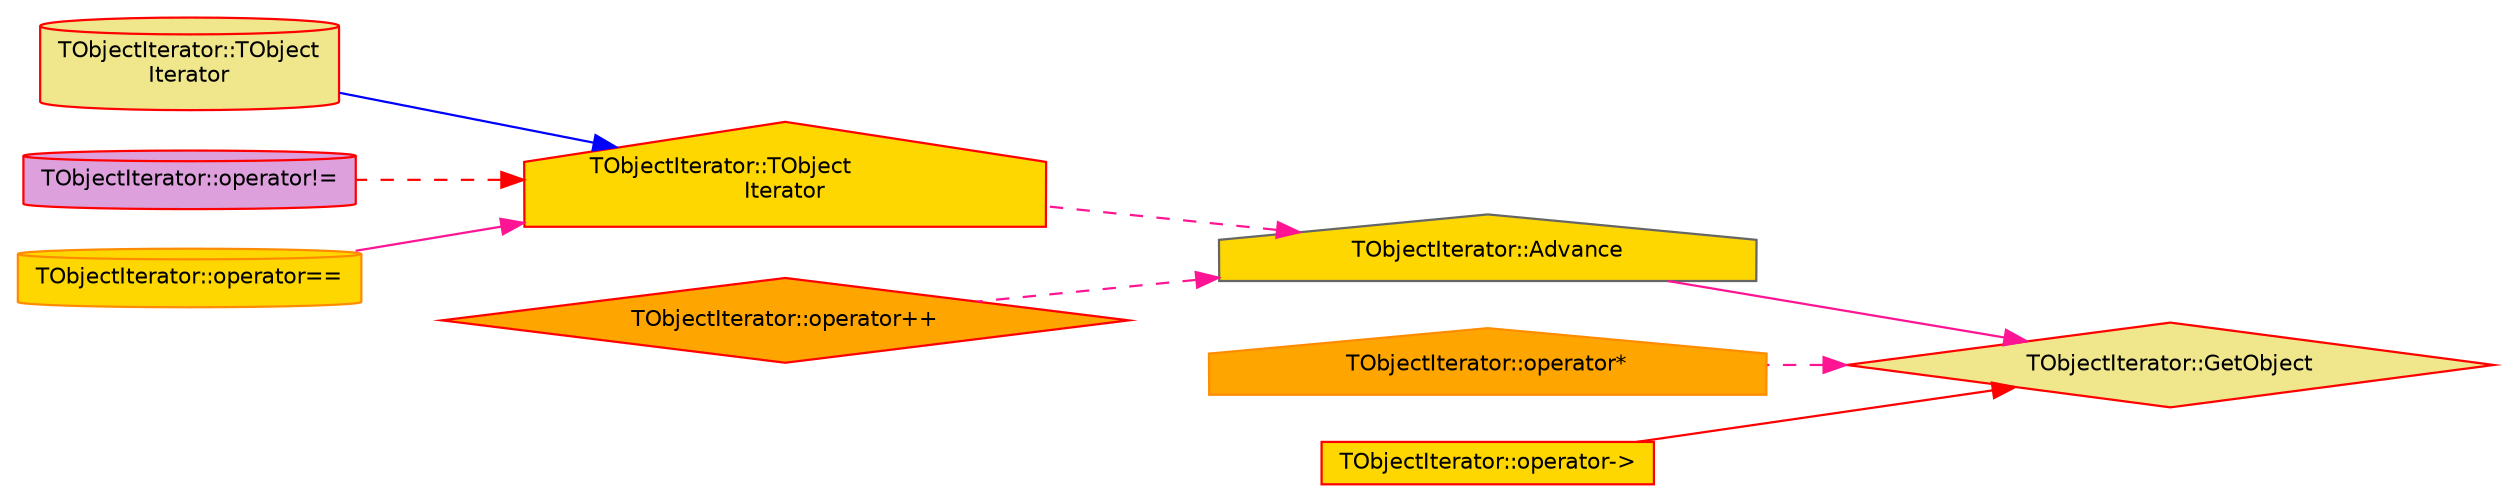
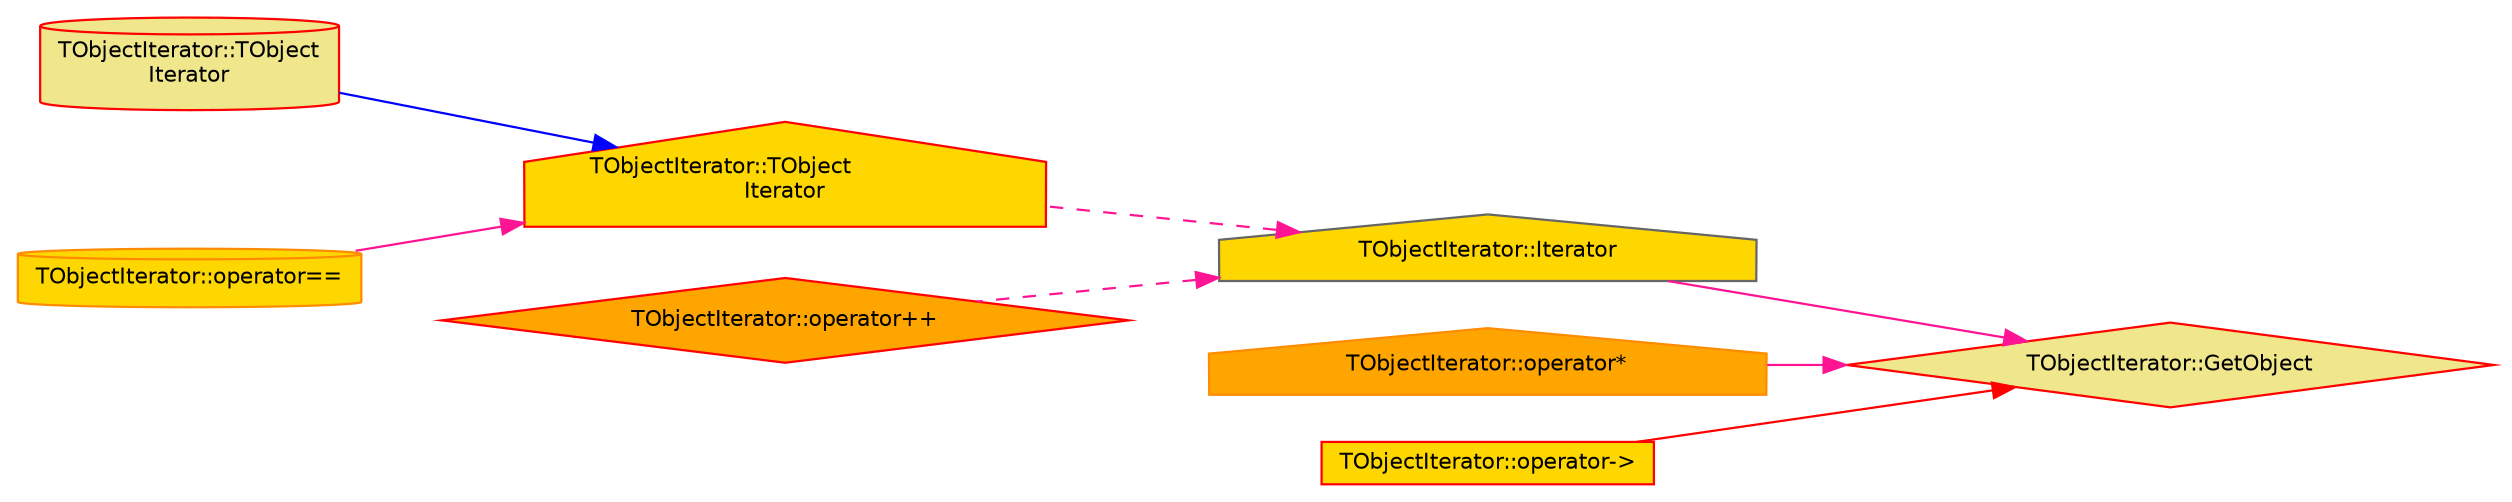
(190, 180) -> none
(1488, 251) -> (1488, 251)
(1795, 365) -> (1795, 365)
